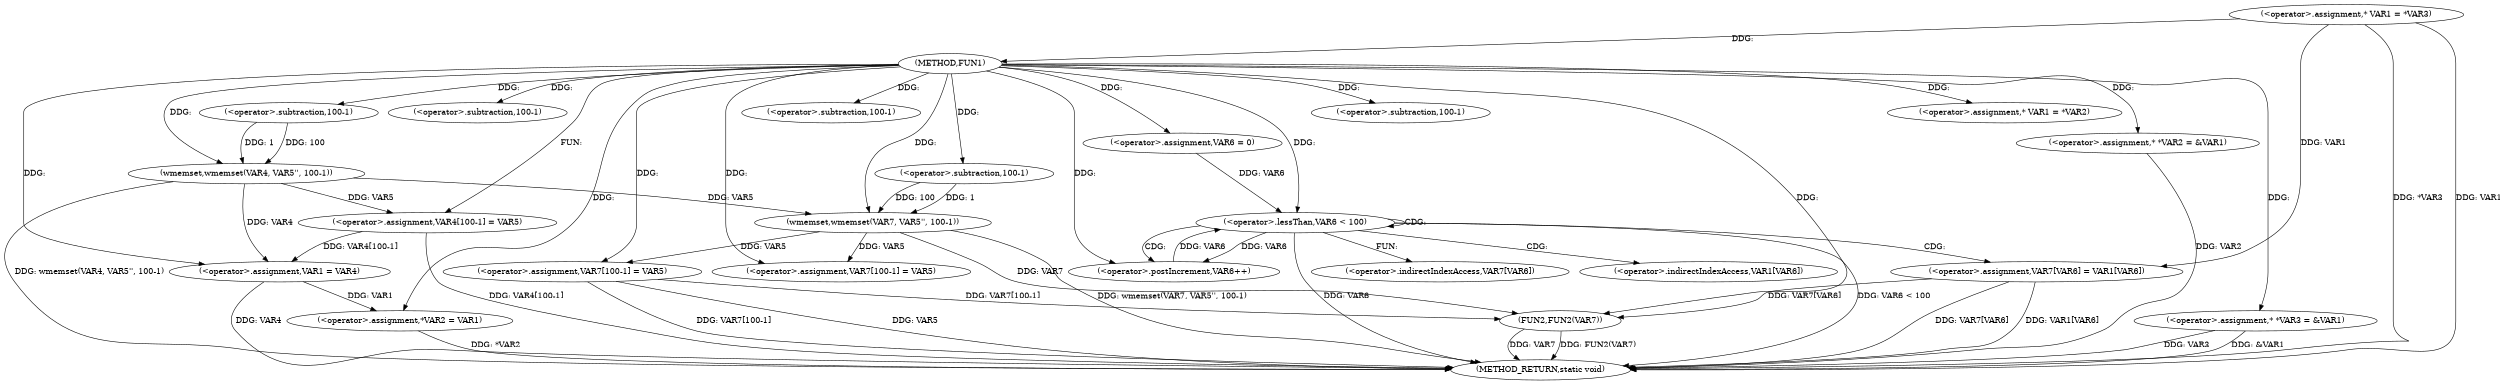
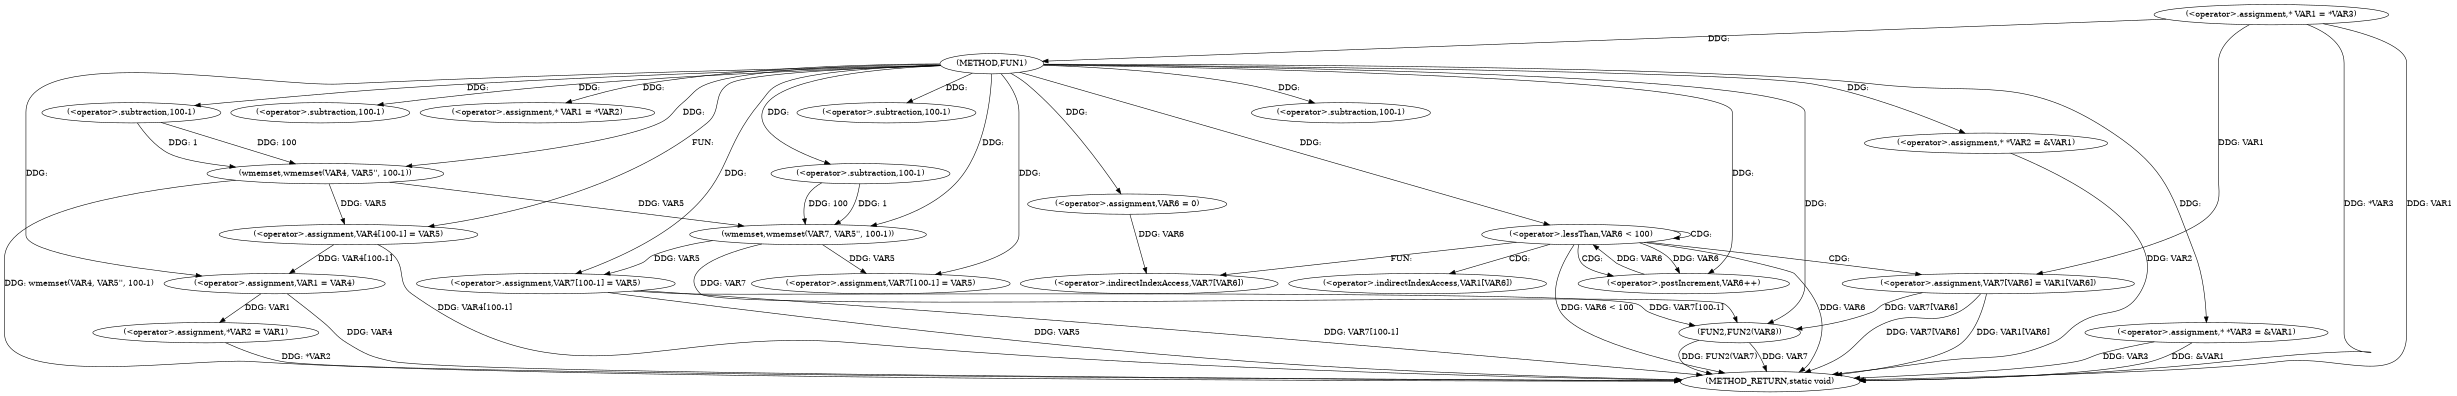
(614, 129) -> none
(1237, 181) -> (1137, 241)
(245, 224) -> none
(1560, 321) -> (1740, 333)
(1202, 331) -> none
